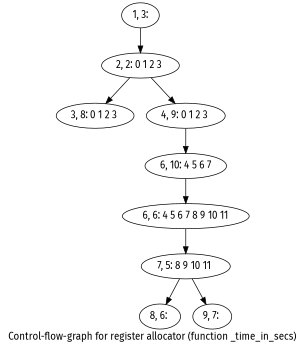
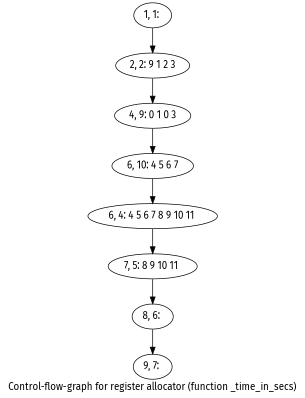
(140, 15) -> (153, 15)
(140, 66) -> (153, 66)
(95, 116) -> none
(186, 116) -> (153, 116)
(186, 216) -> (153, 216)
(197, 289) -> (153, 338)
